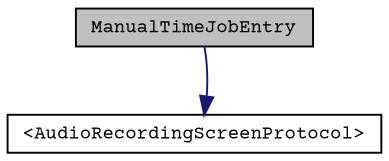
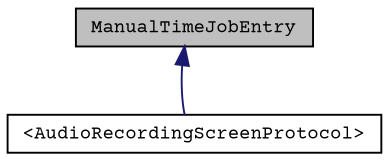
(207, 71) -> (182, 90)
